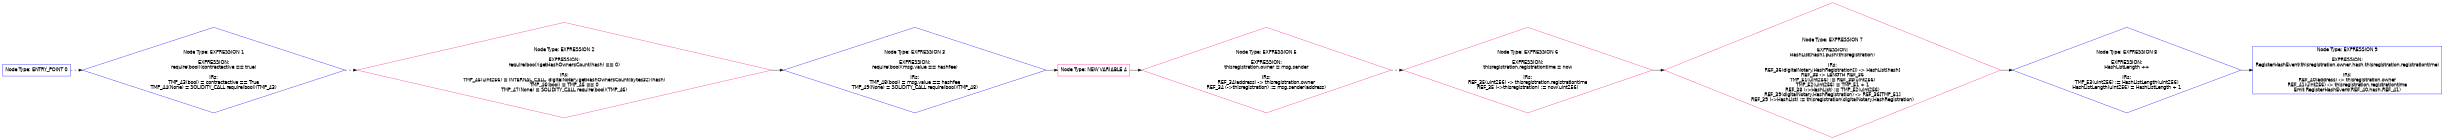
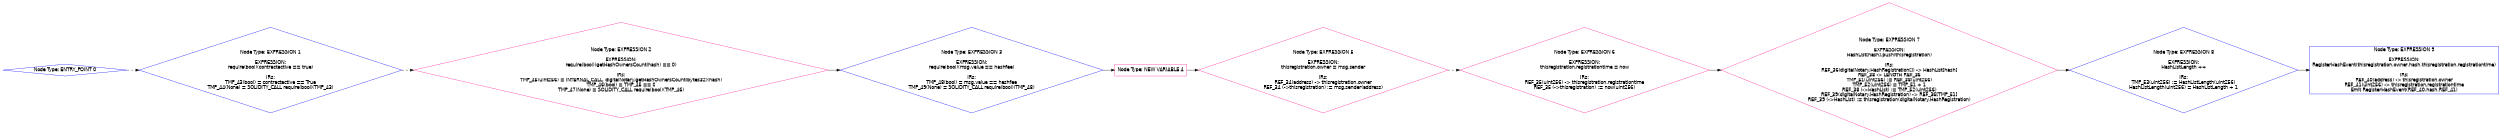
(37, 70) -> (65, 70)
